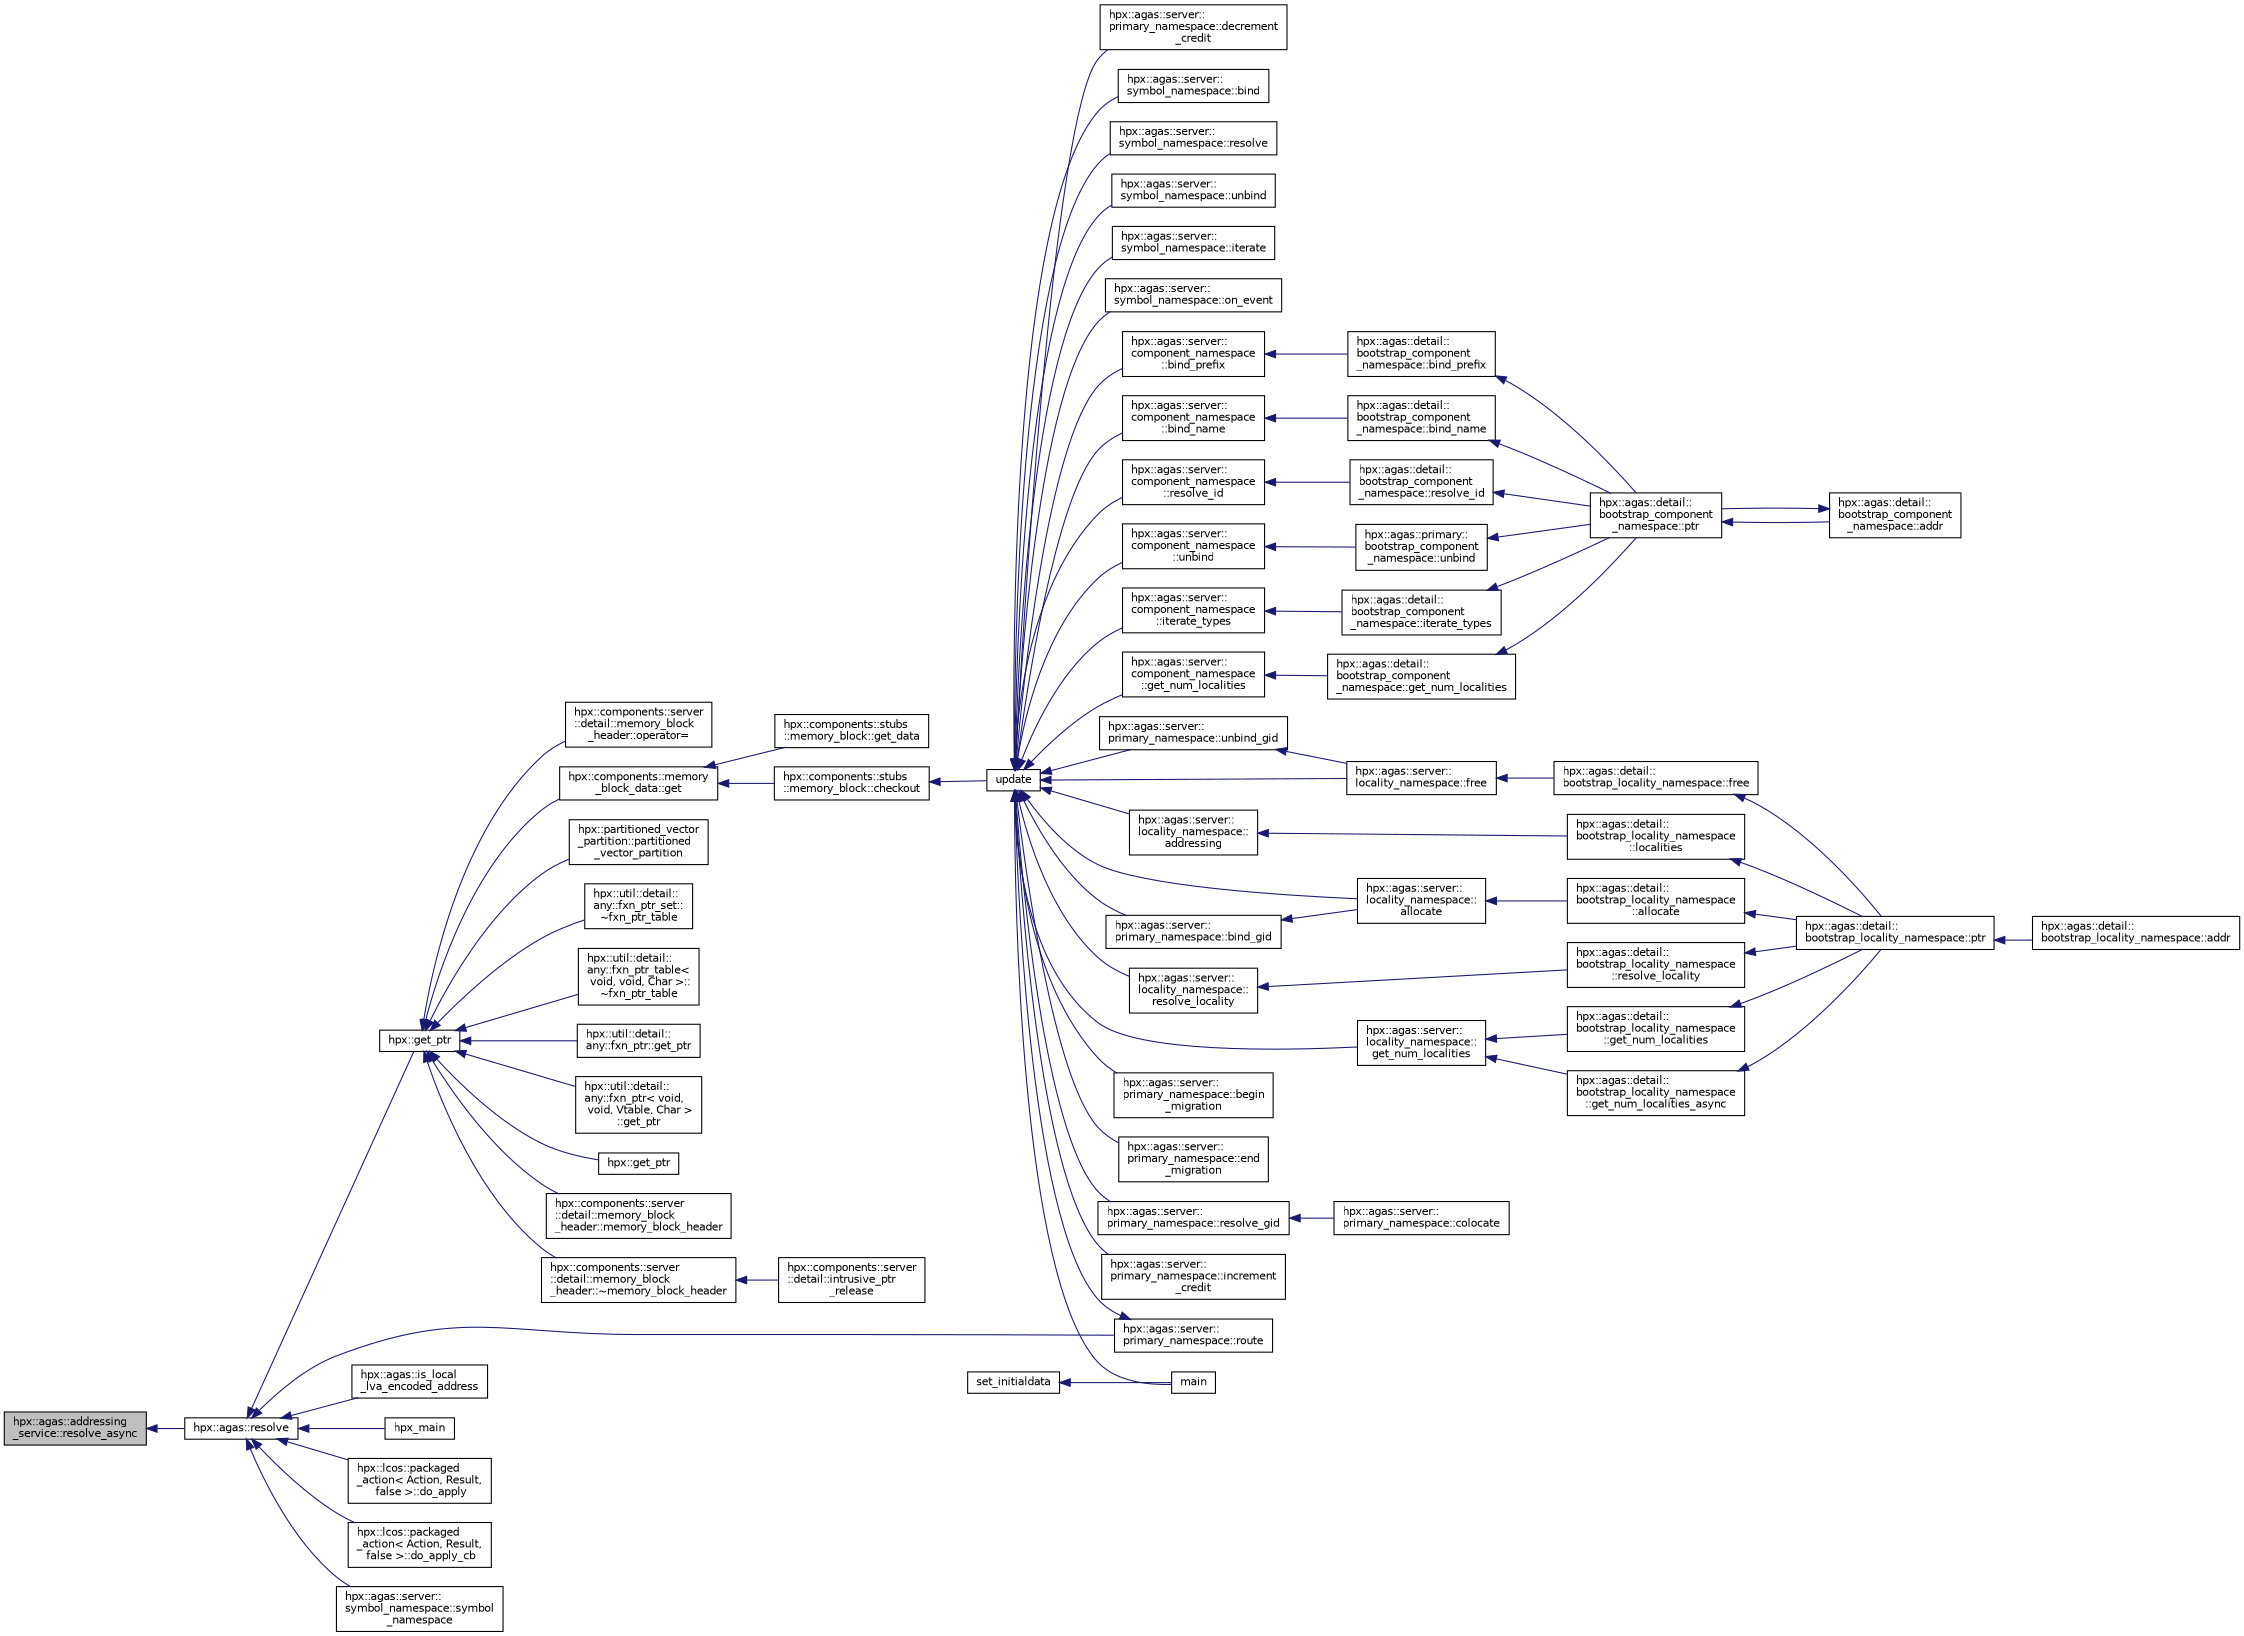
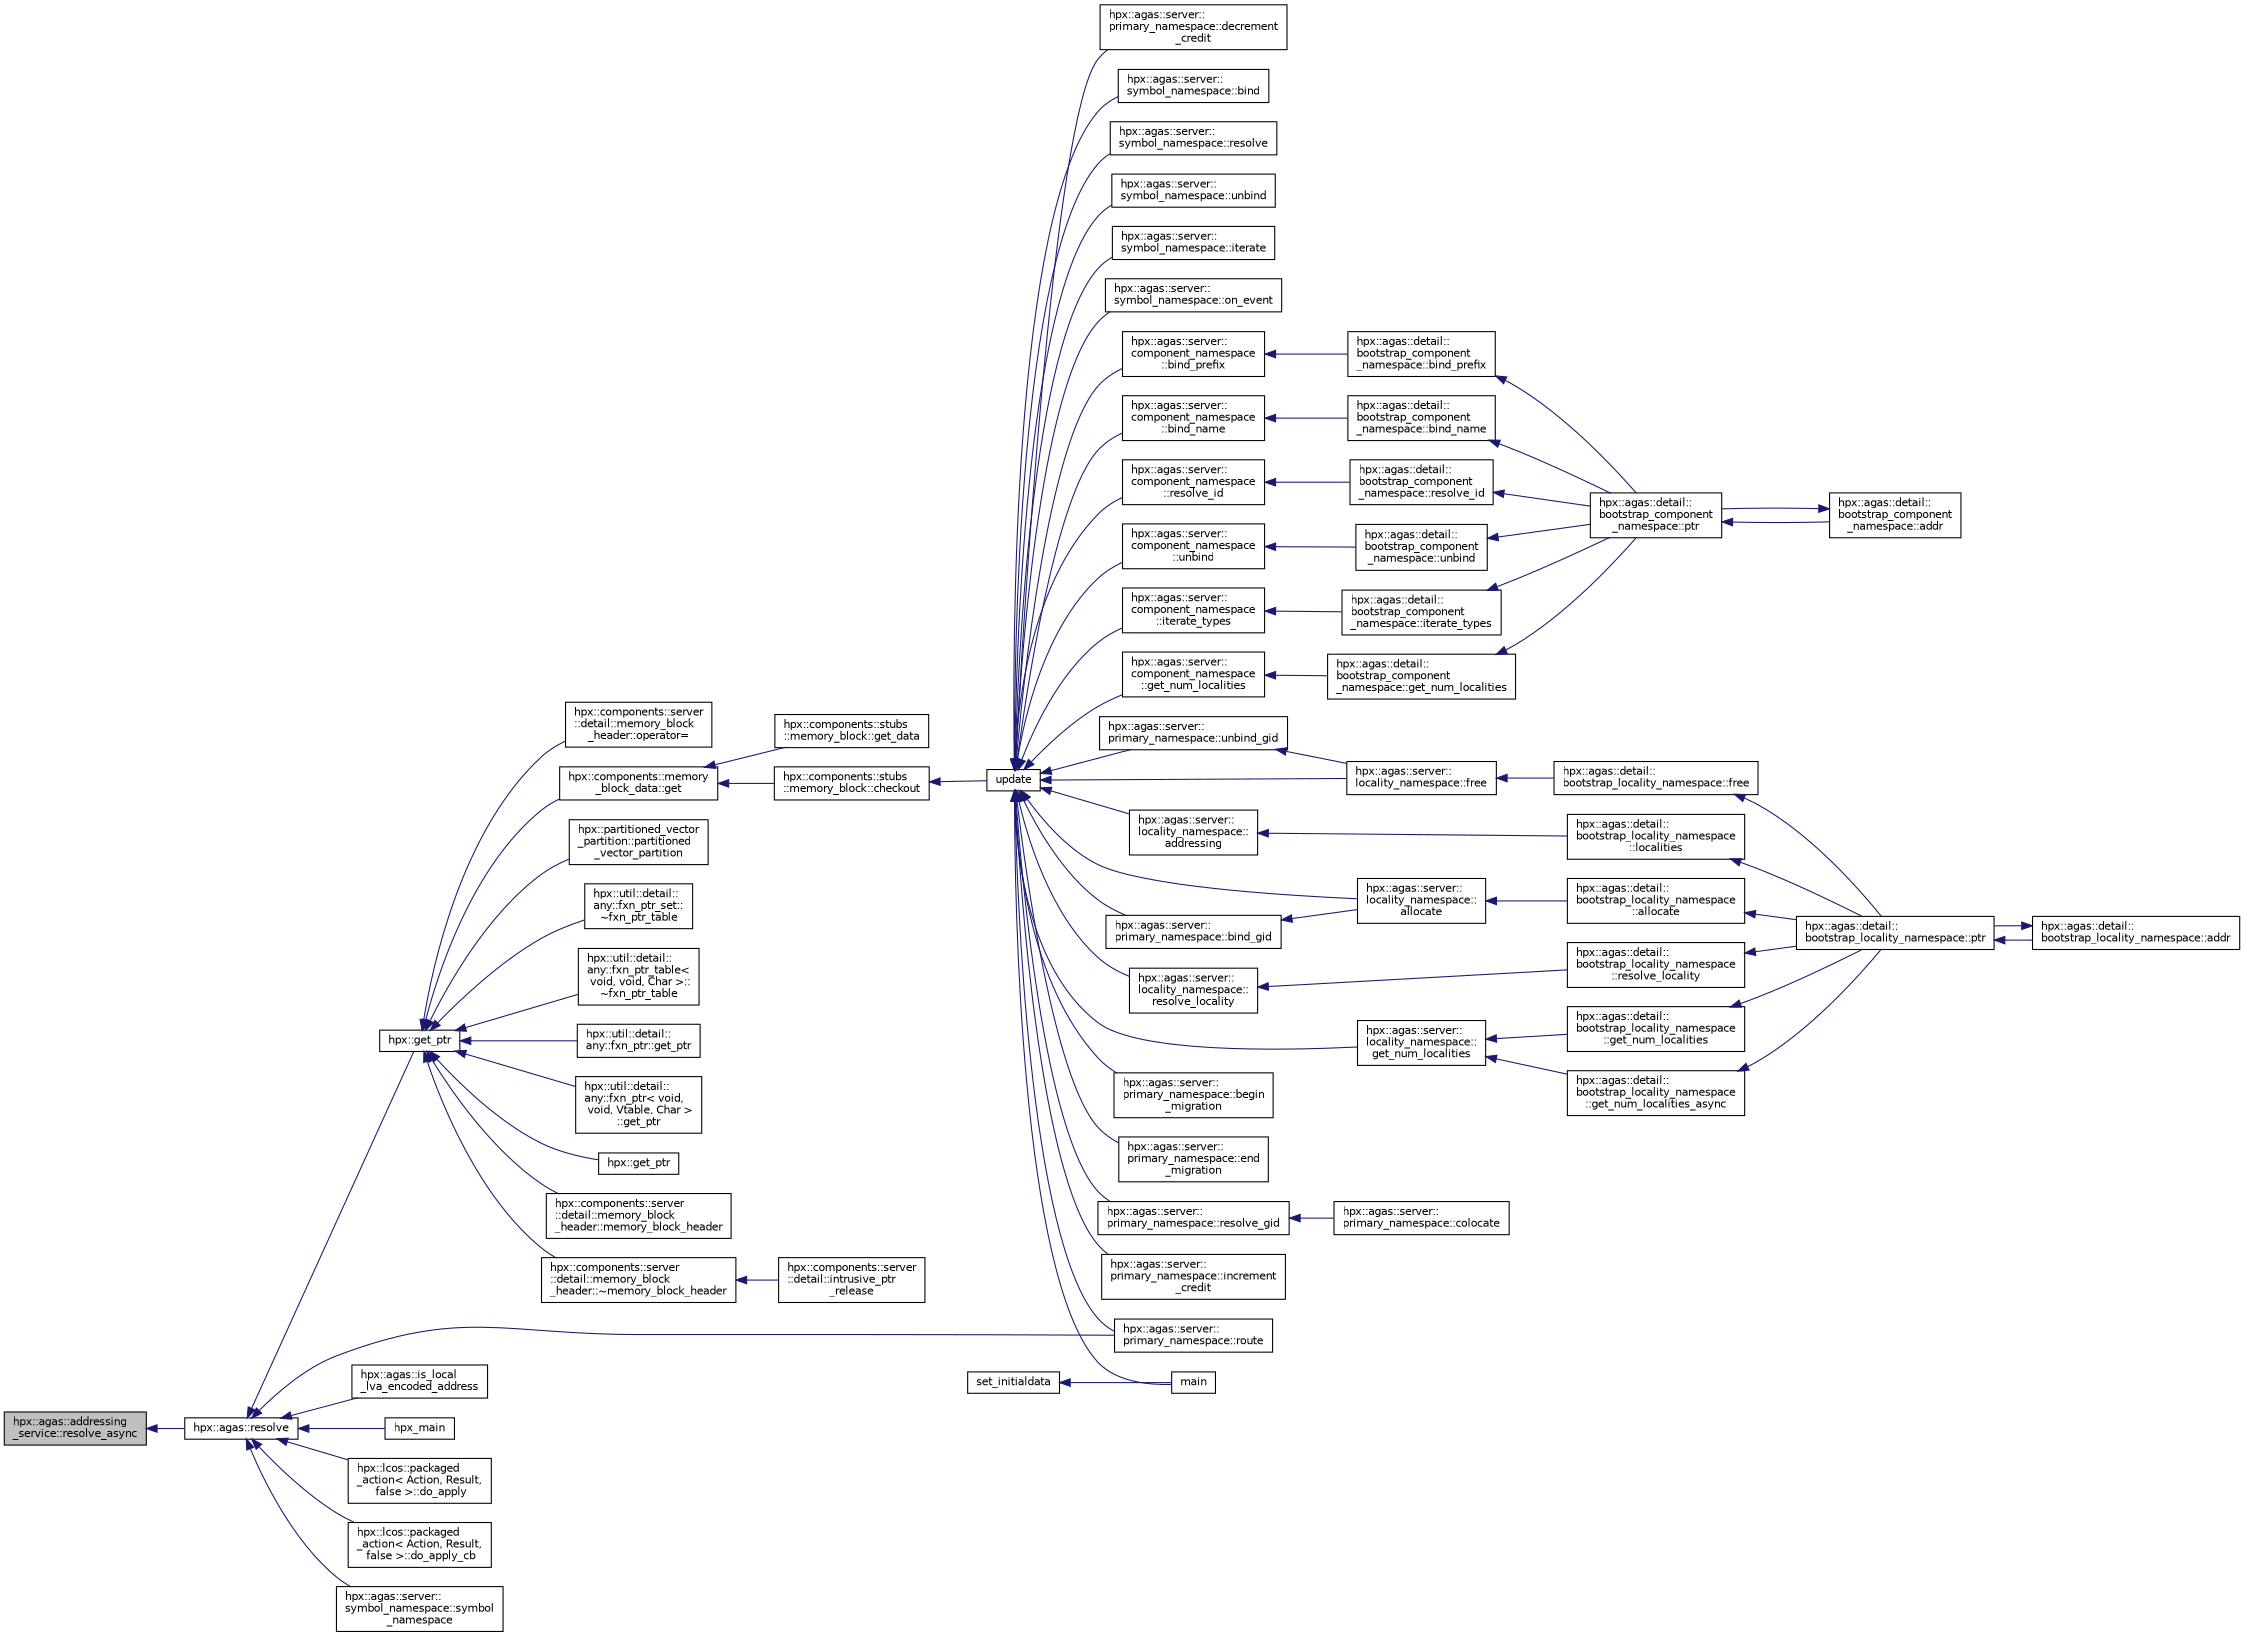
(1422, 547) -> (1422, 547)
none -> (2008, 926)
(1034, 1064) -> (1034, 1089)
